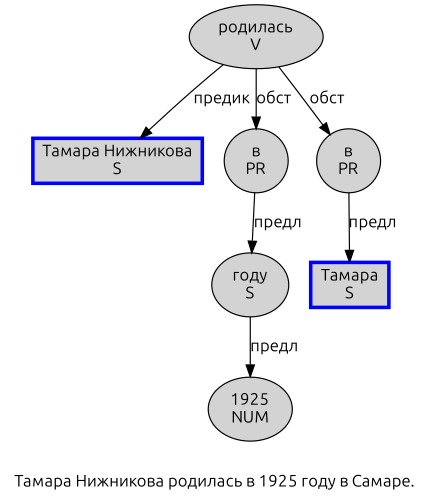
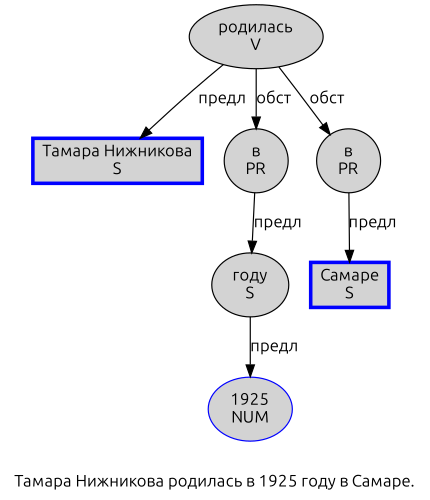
(222, 99) -> (222, 99)
(350, 285) -> (350, 285)
(250, 409) -> (250, 409)
